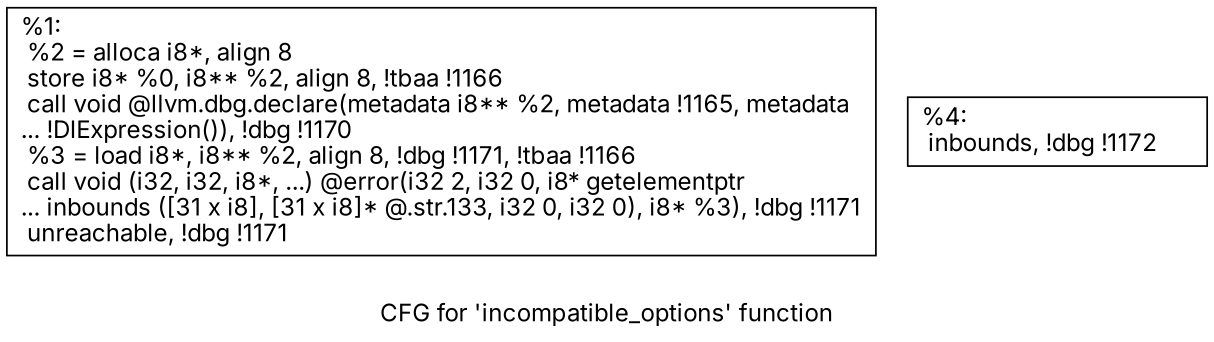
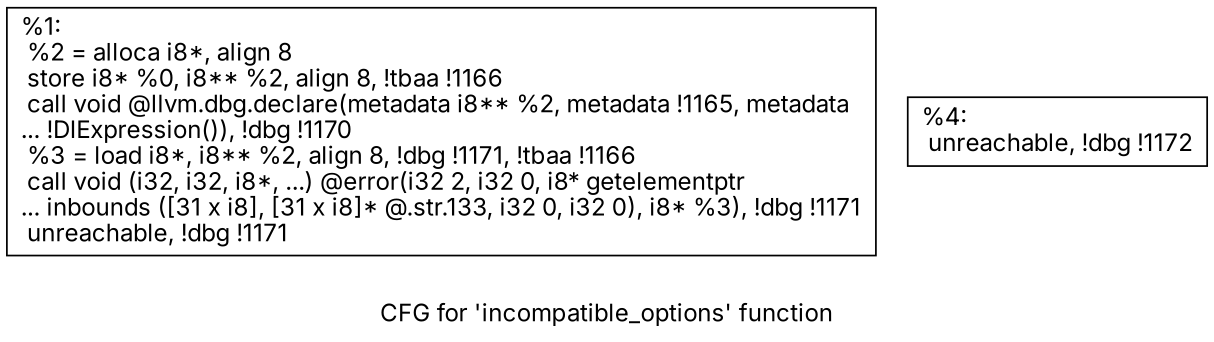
(1039, 144) -> (1057, 144)
